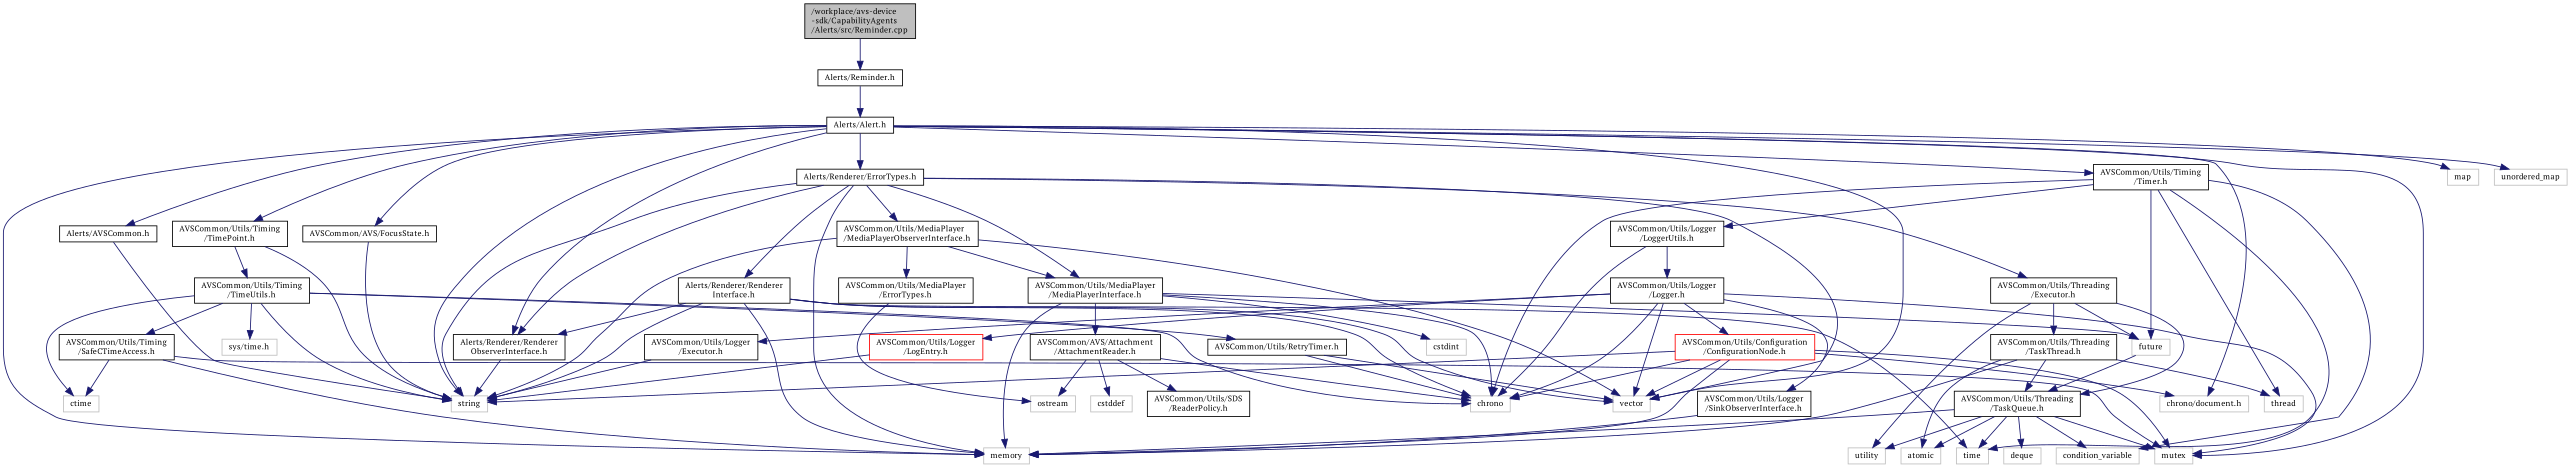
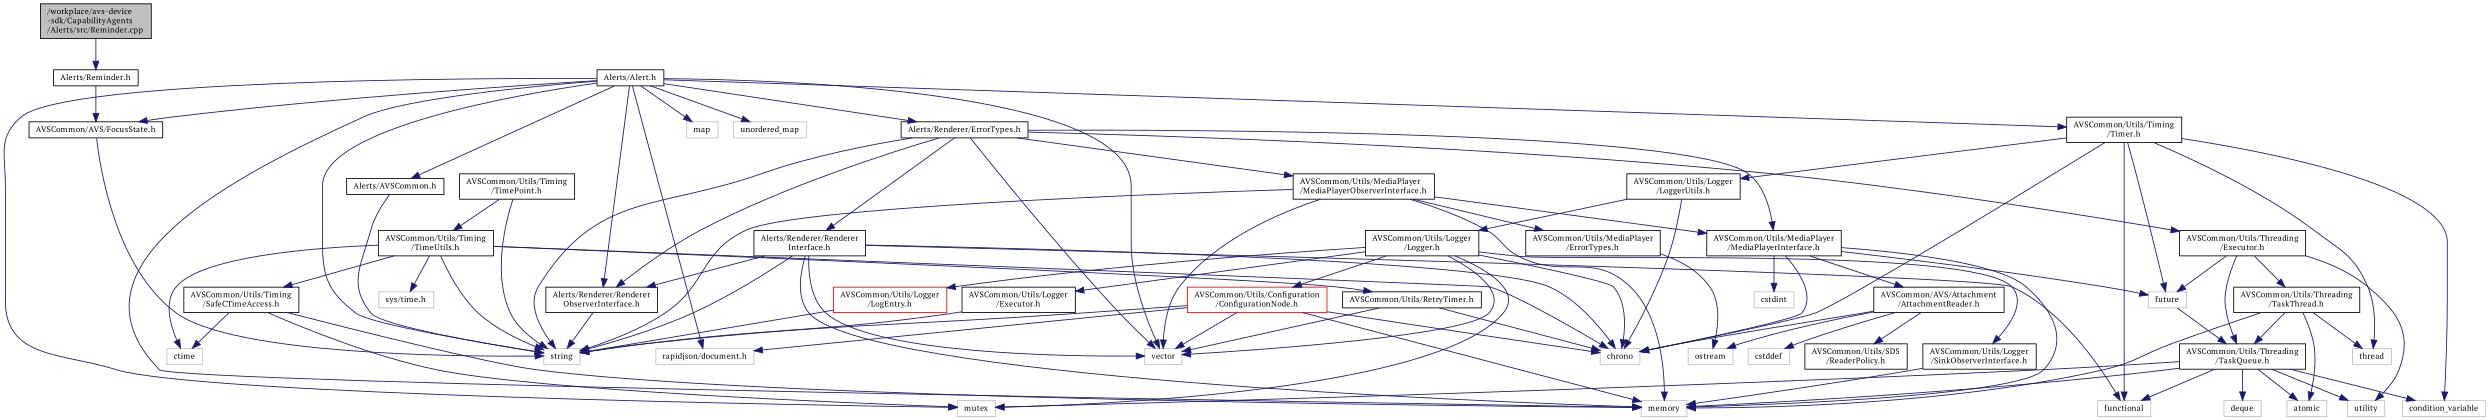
(860, 97) -> (96, 103)
(467, 152) -> none
(815, 356) -> (1614, 275)
(2020, 367) -> none
(2204, 404) -> (705, 357)
(1972, 456) -> (2124, 409)
